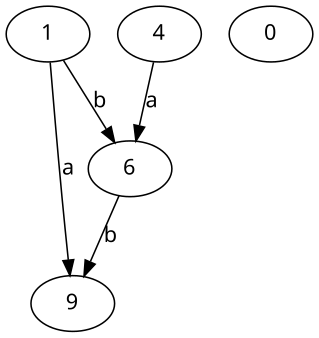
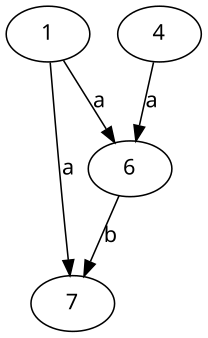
(271, 34) -> none
(100, 101) -> (99, 101)
(73, 304) -> (73, 304)
